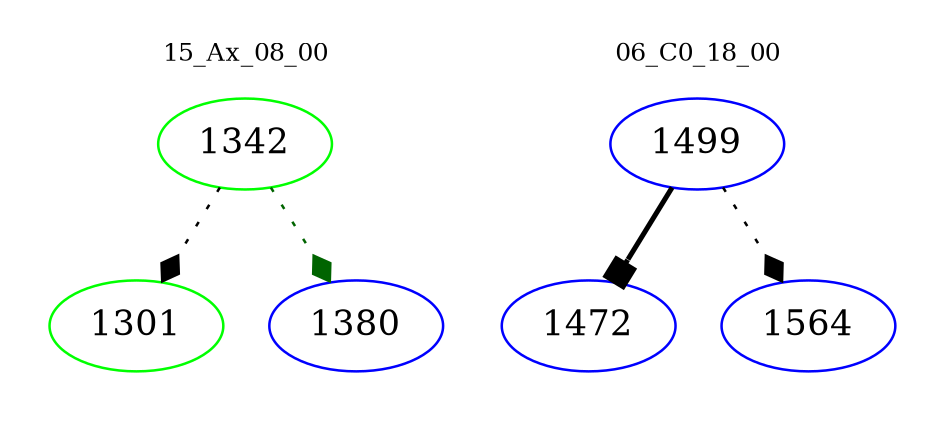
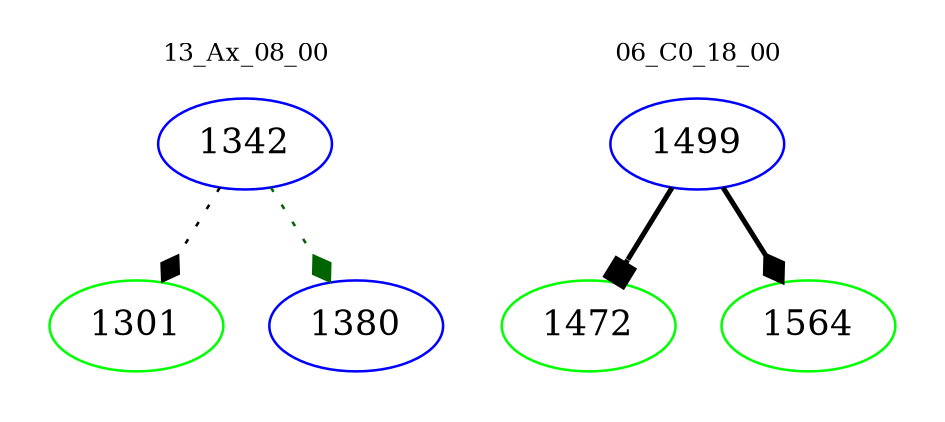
(246, 54) -> (246, 54)
(245, 144) -> (245, 144)
(744, 221) -> (744, 221)
(589, 326) -> (589, 326)
(808, 326) -> (808, 326)
